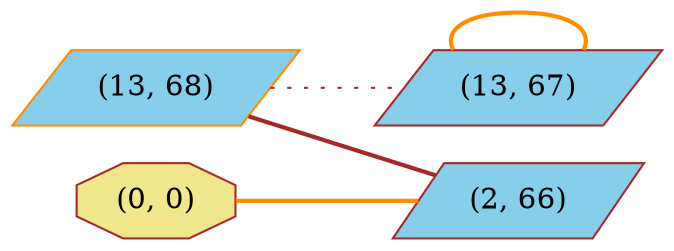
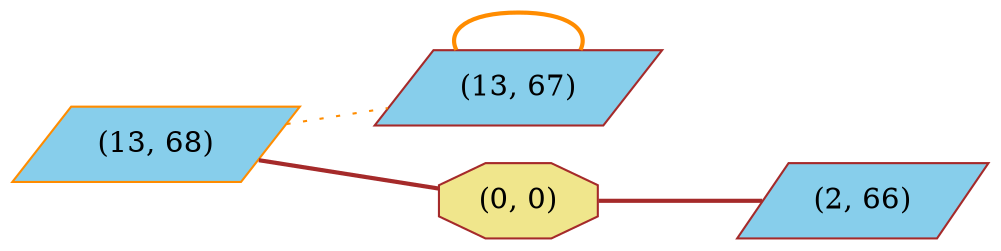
(337, 88) -> (337, 116)
(342, 146) -> (349, 174)
(327, 201) -> (680, 201)
